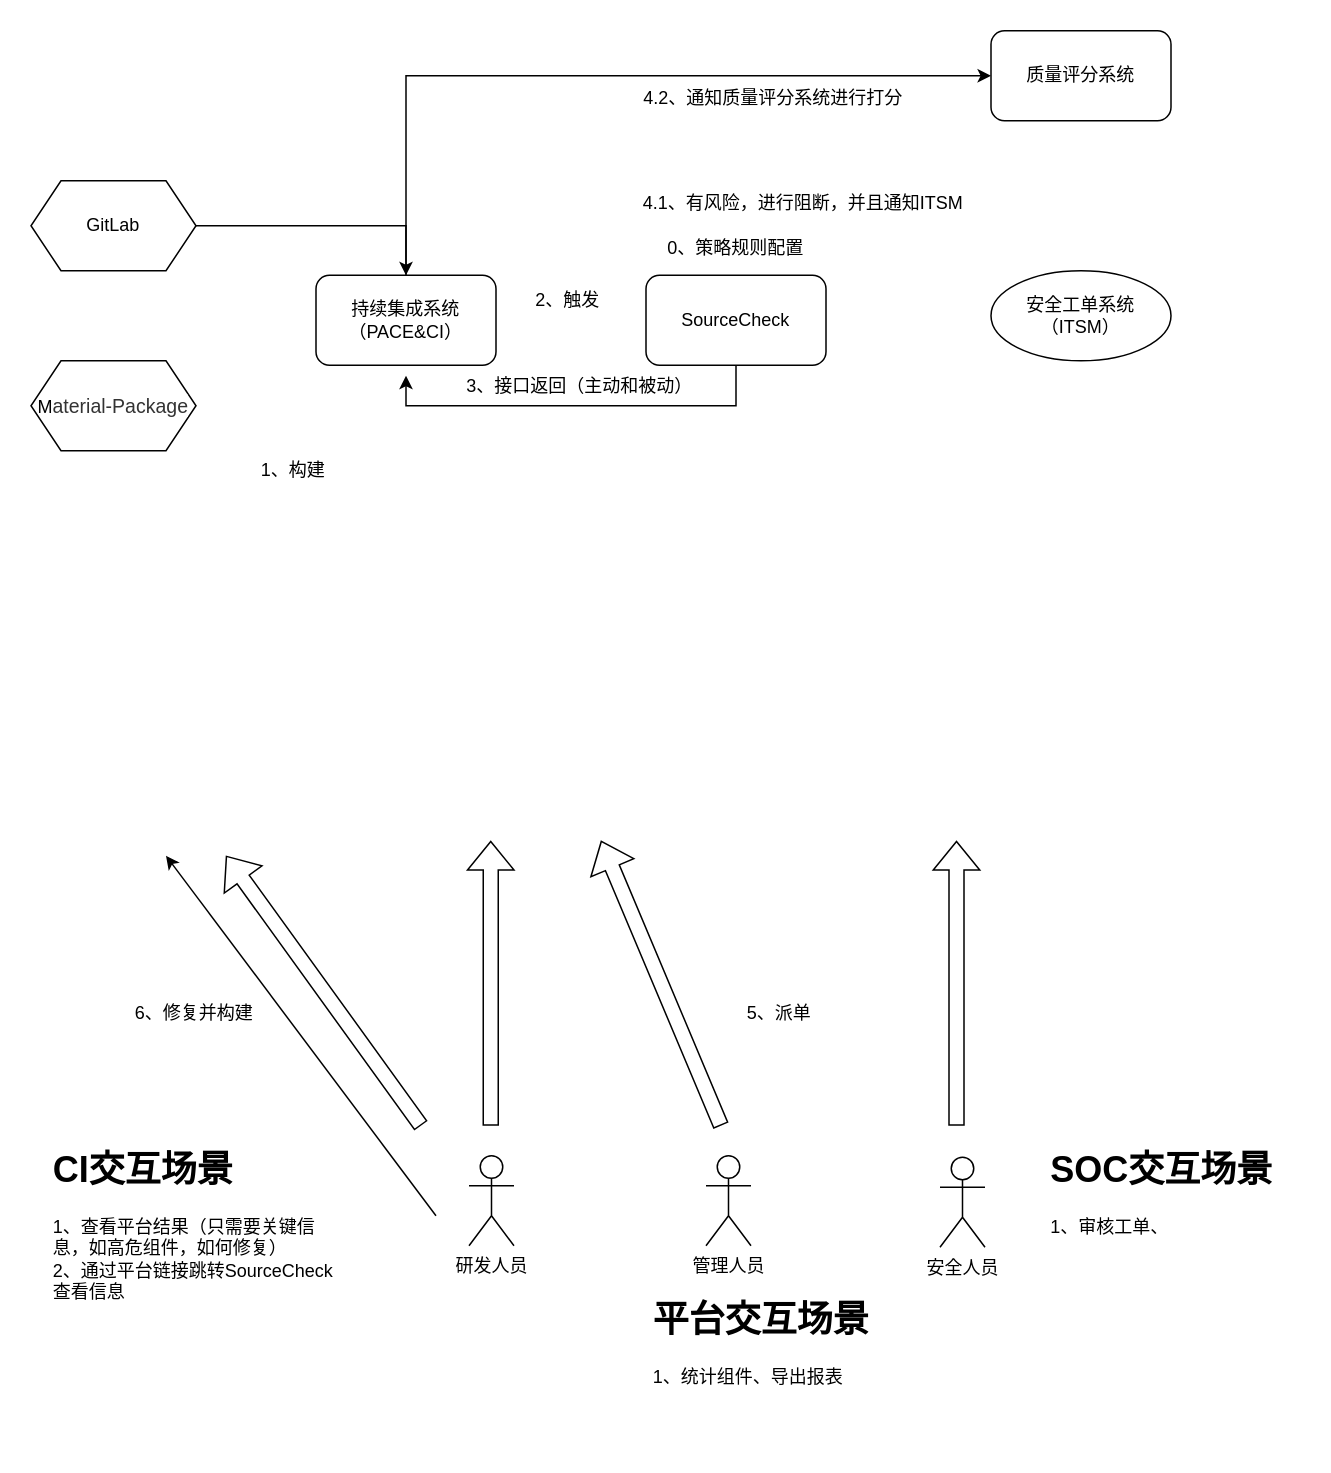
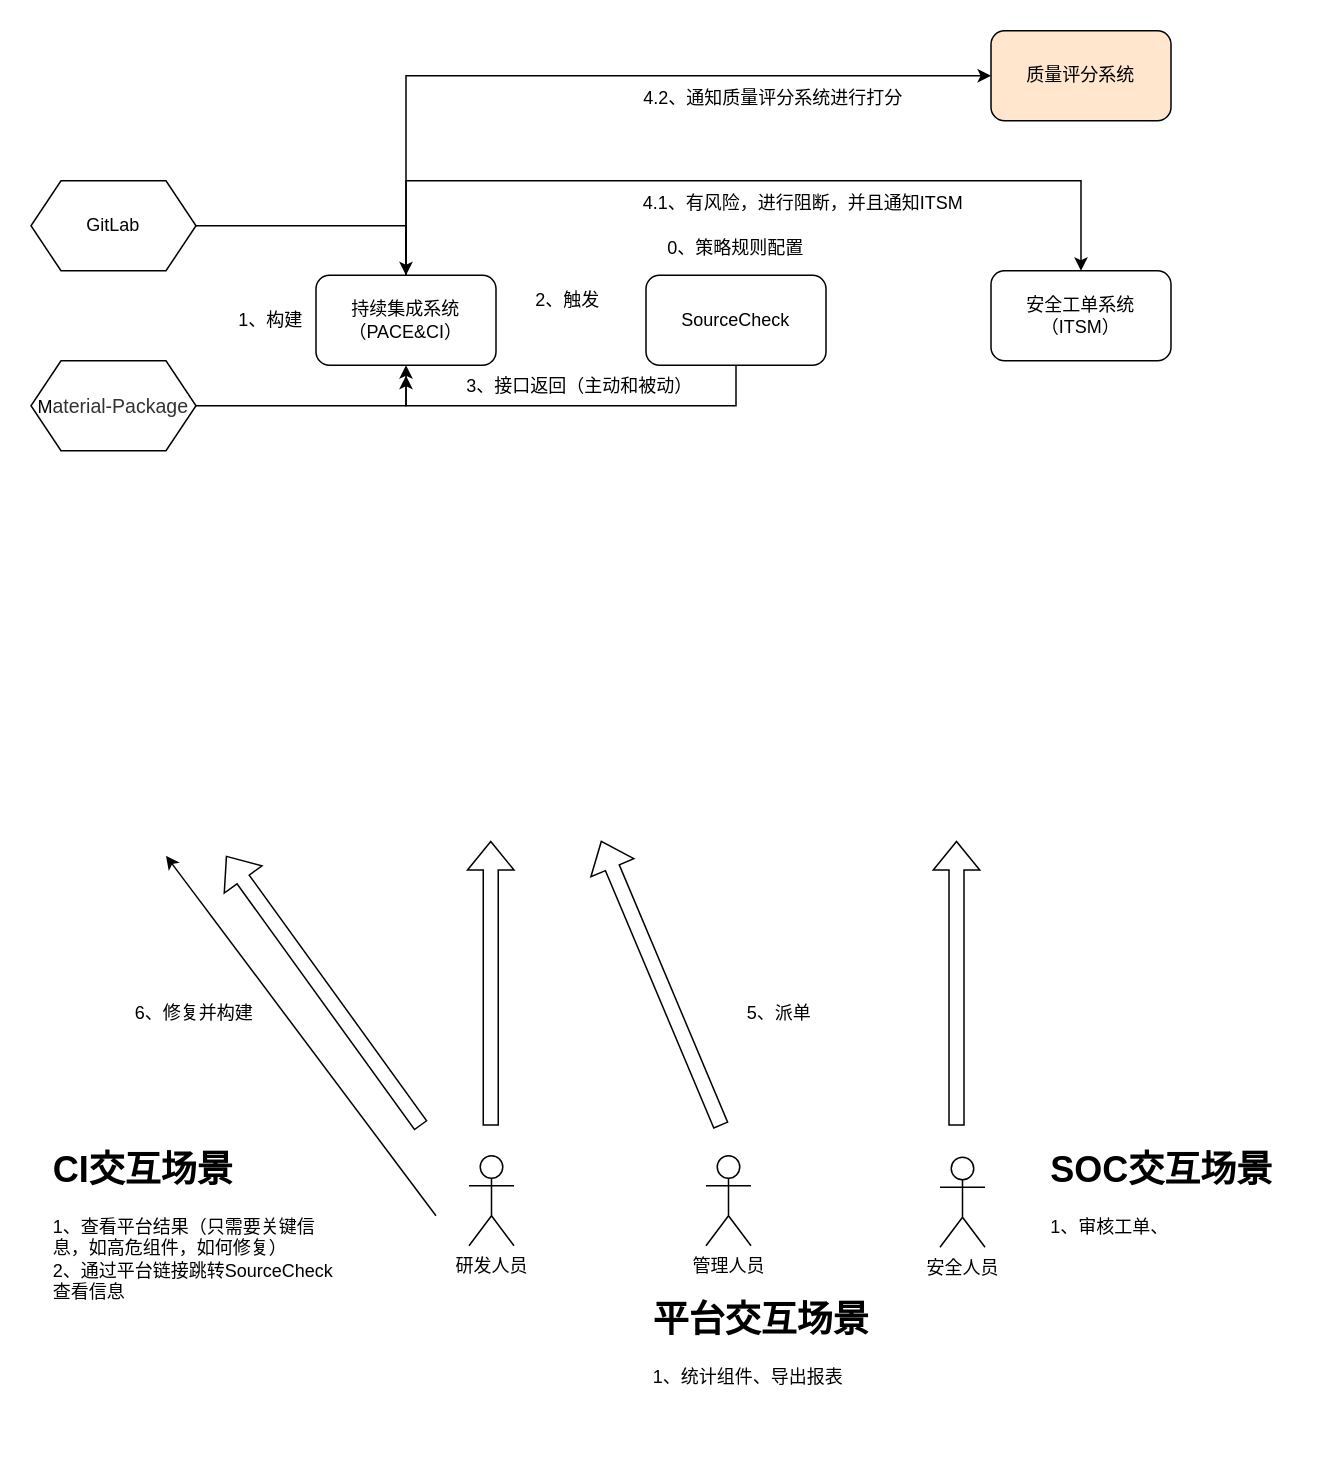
(1081, 76) -> (1081, 76)
none -> (784, 181)
(1081, 316) -> (1081, 316)
none -> (300, 406)
(293, 470) -> (271, 320)
